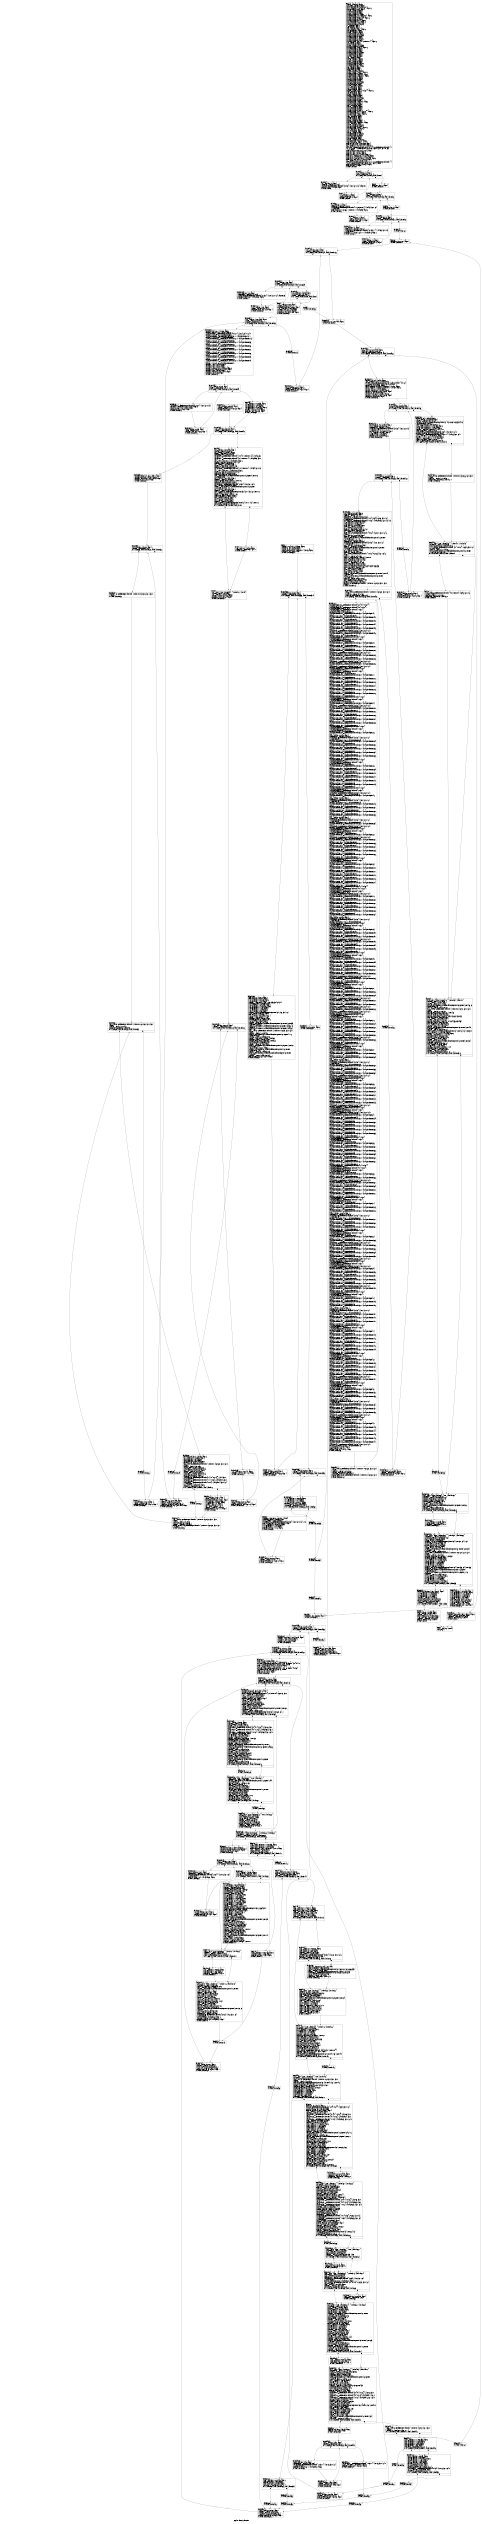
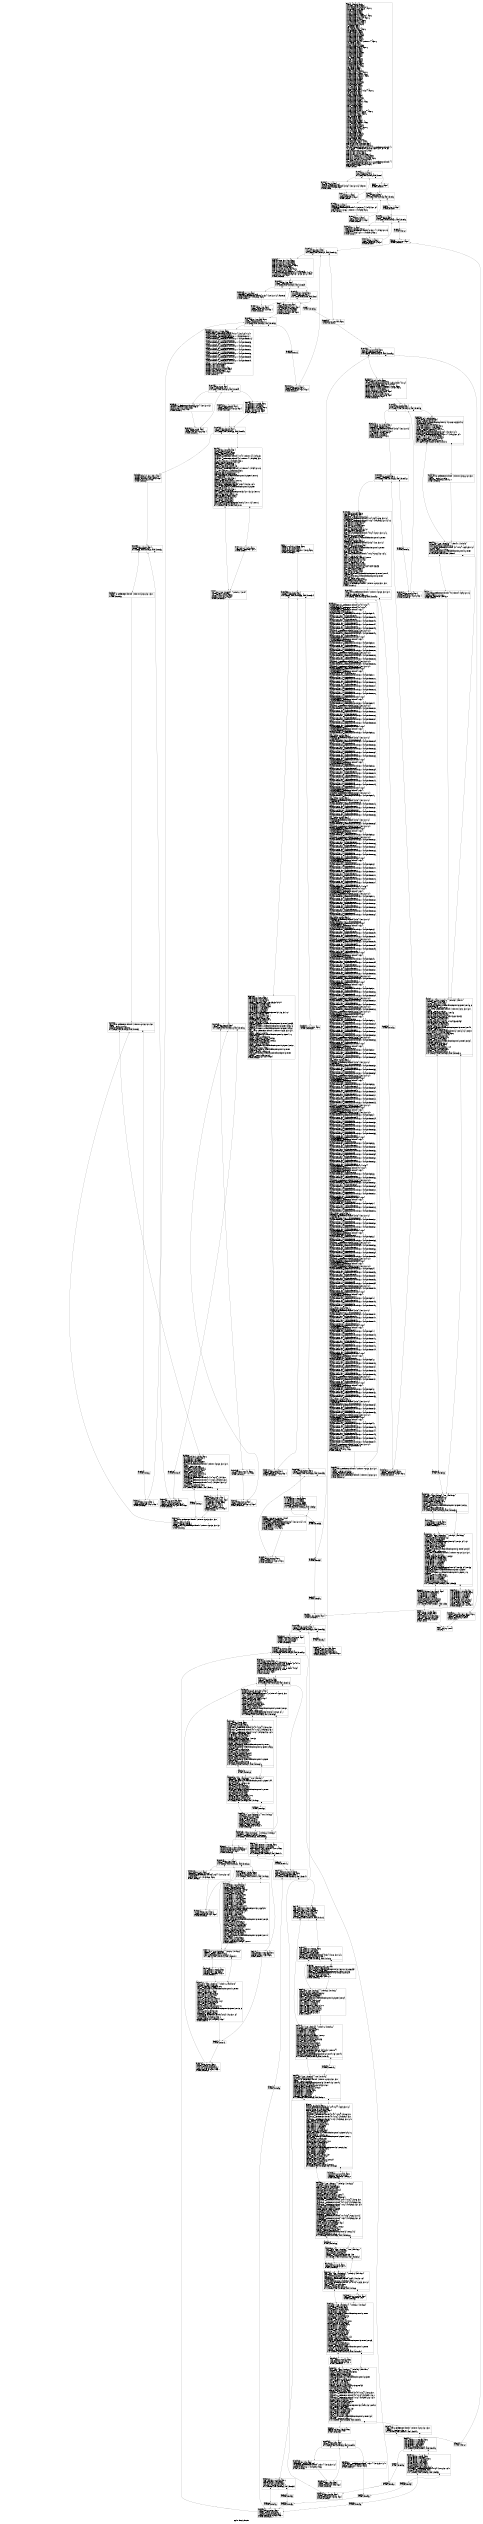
none -> (292, 268)
